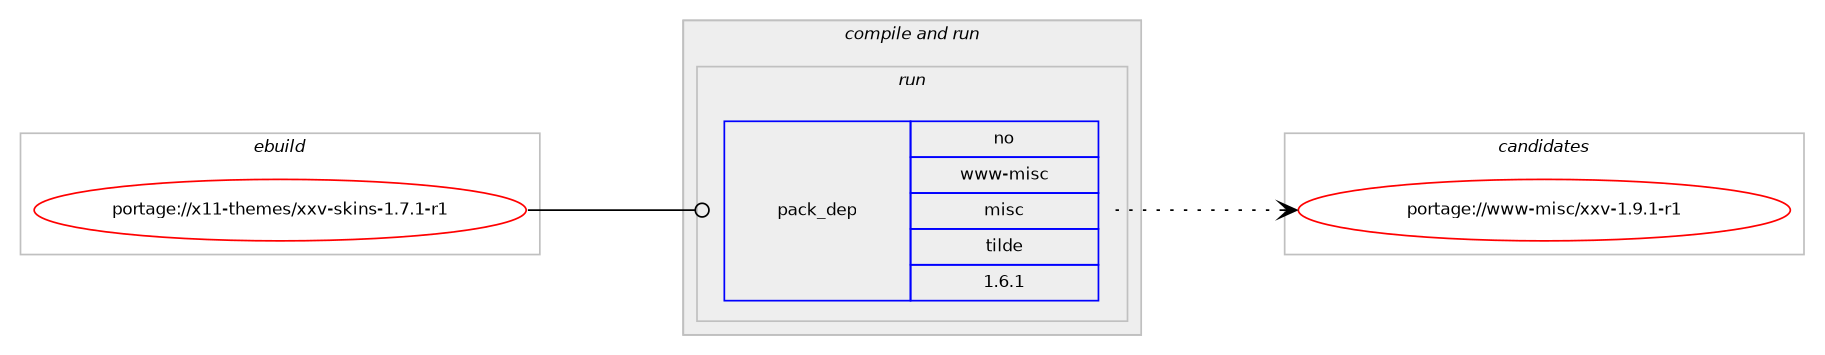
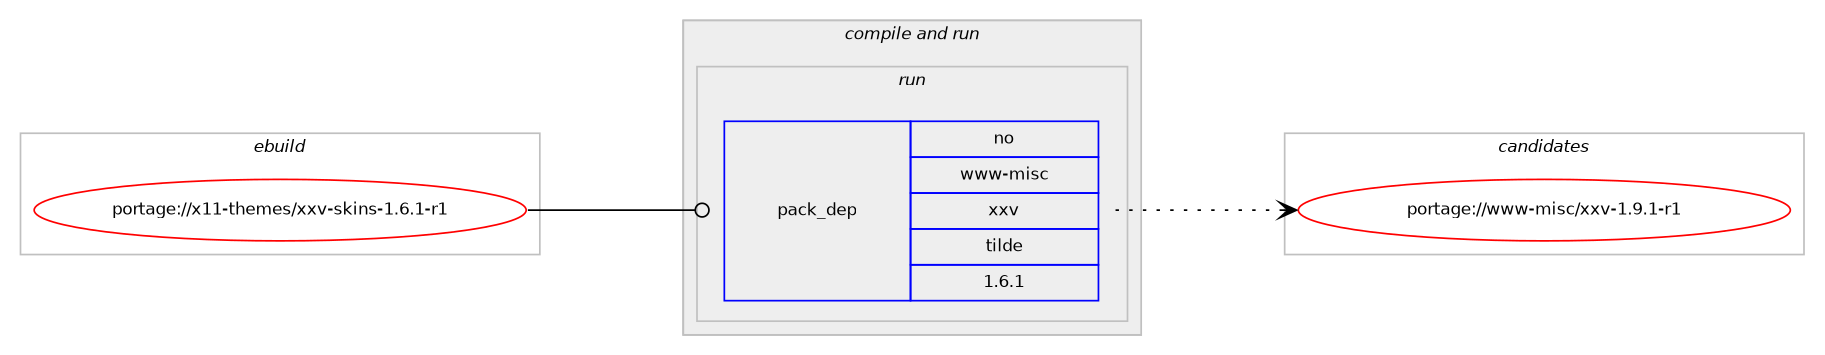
(280, 210) -> (280, 210)
(1004, 210) -> (1004, 210)
